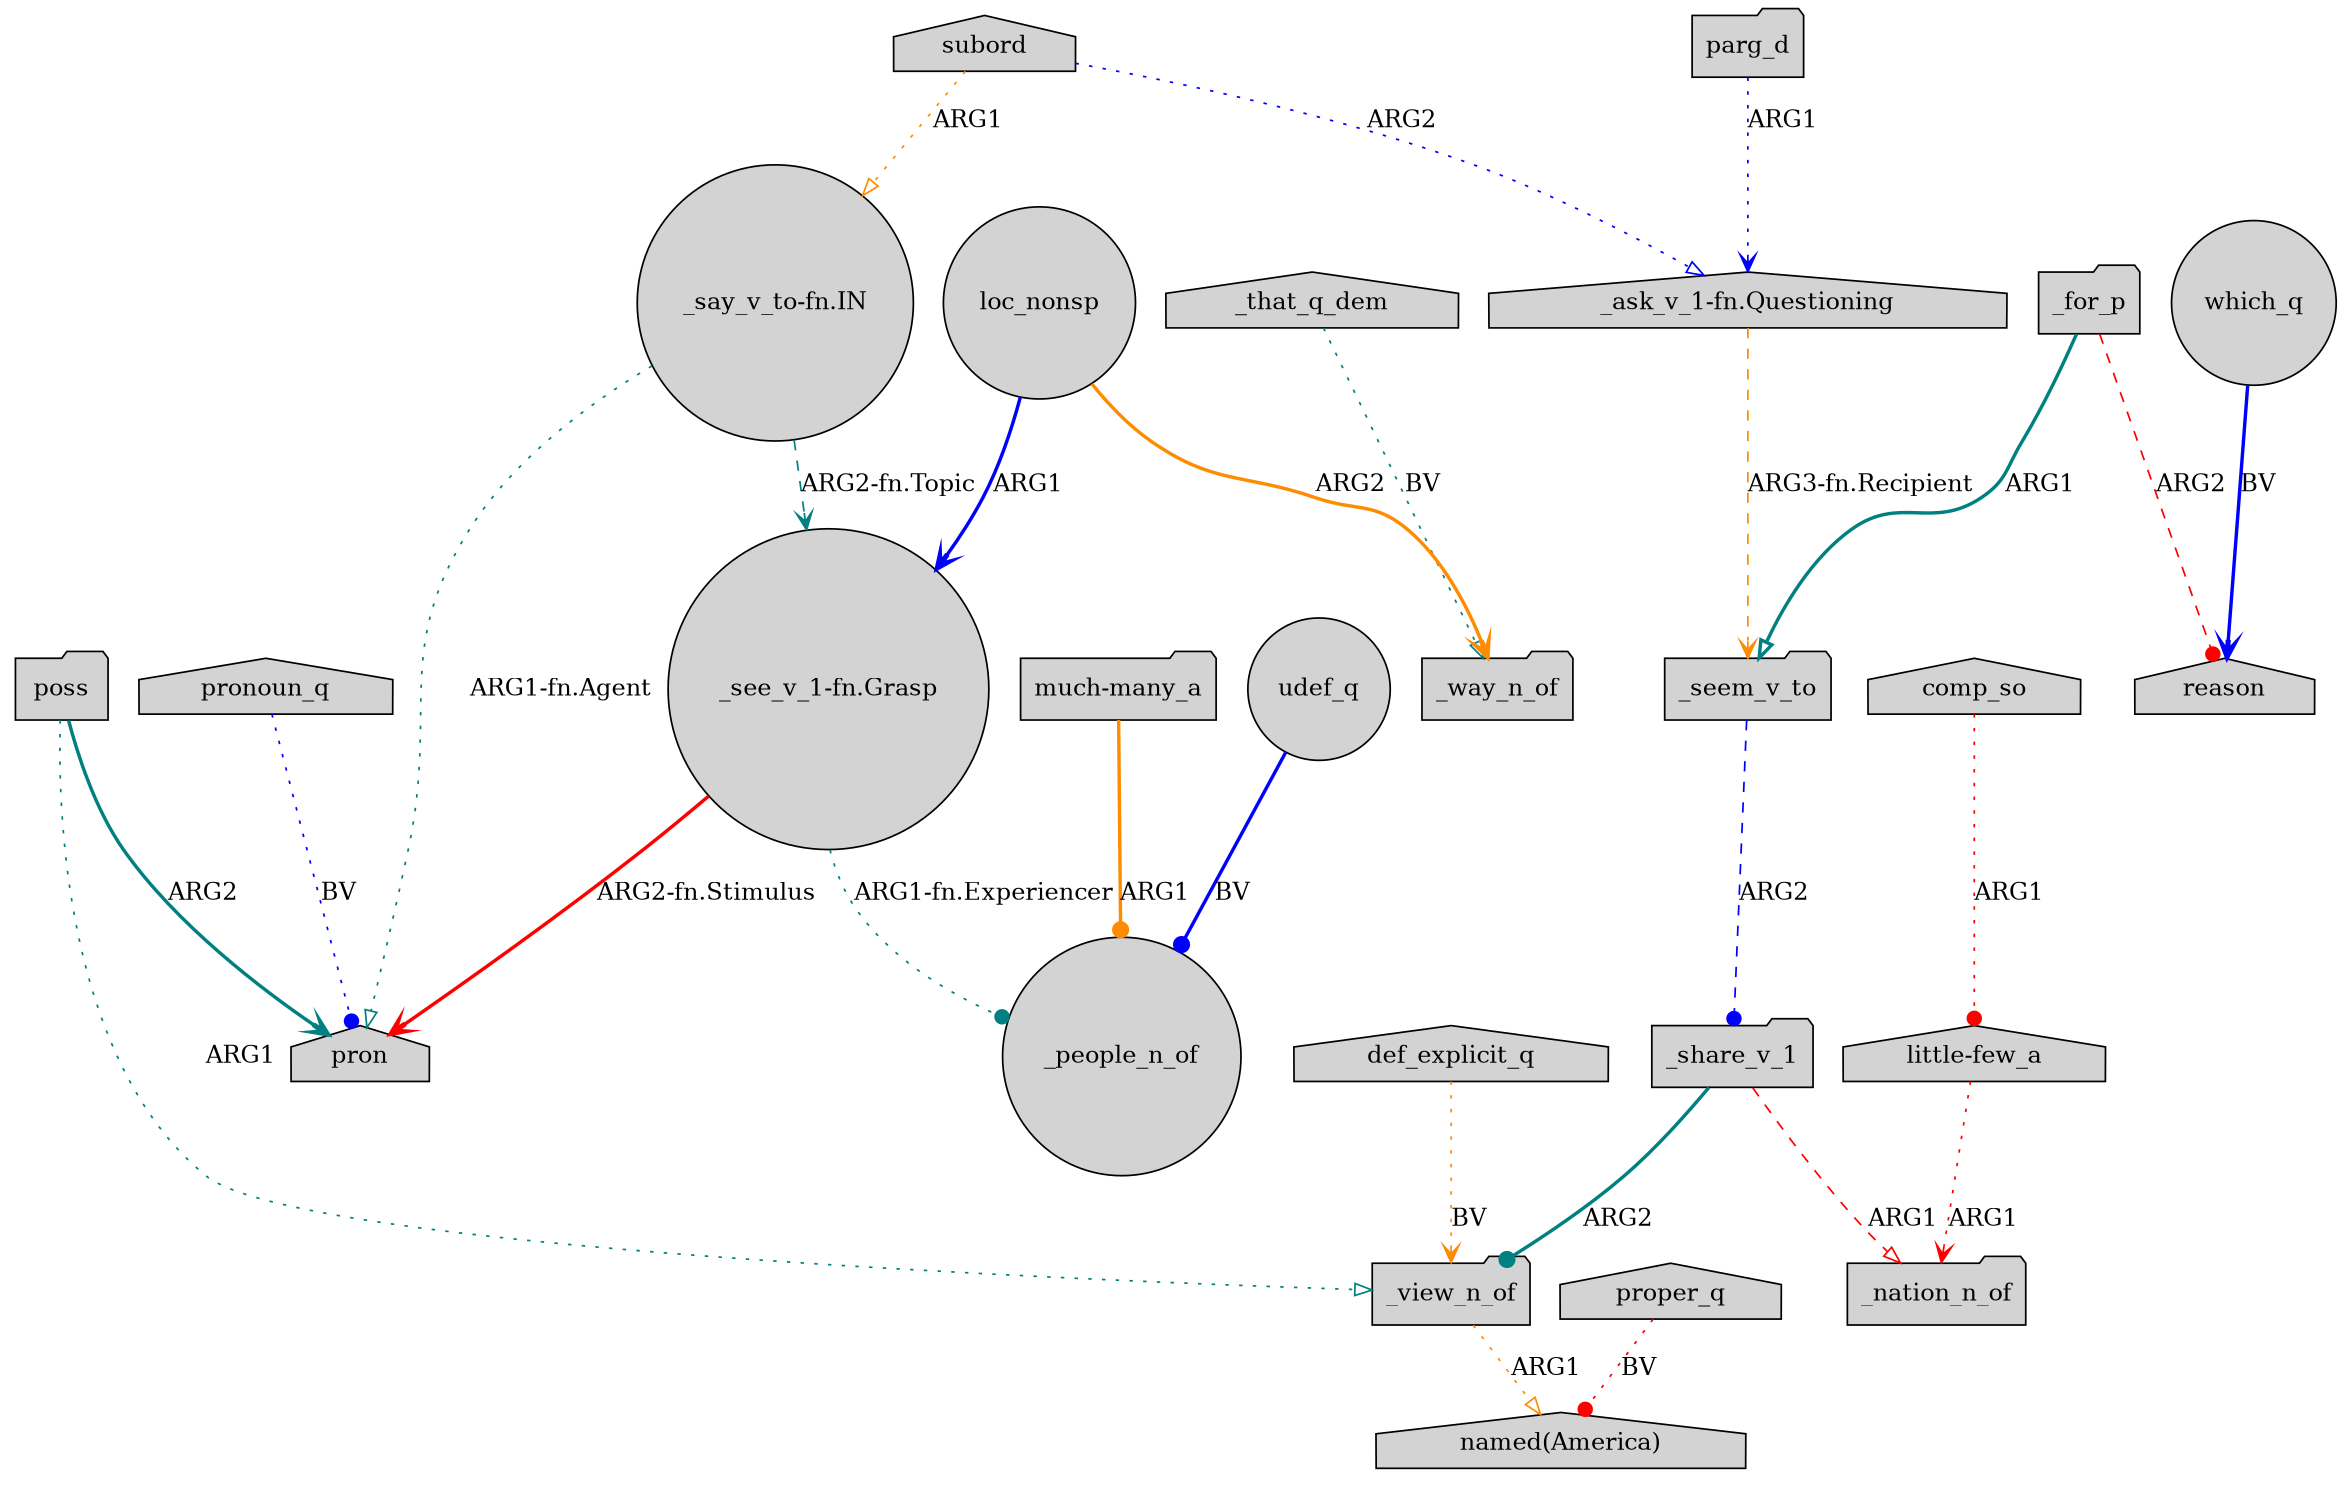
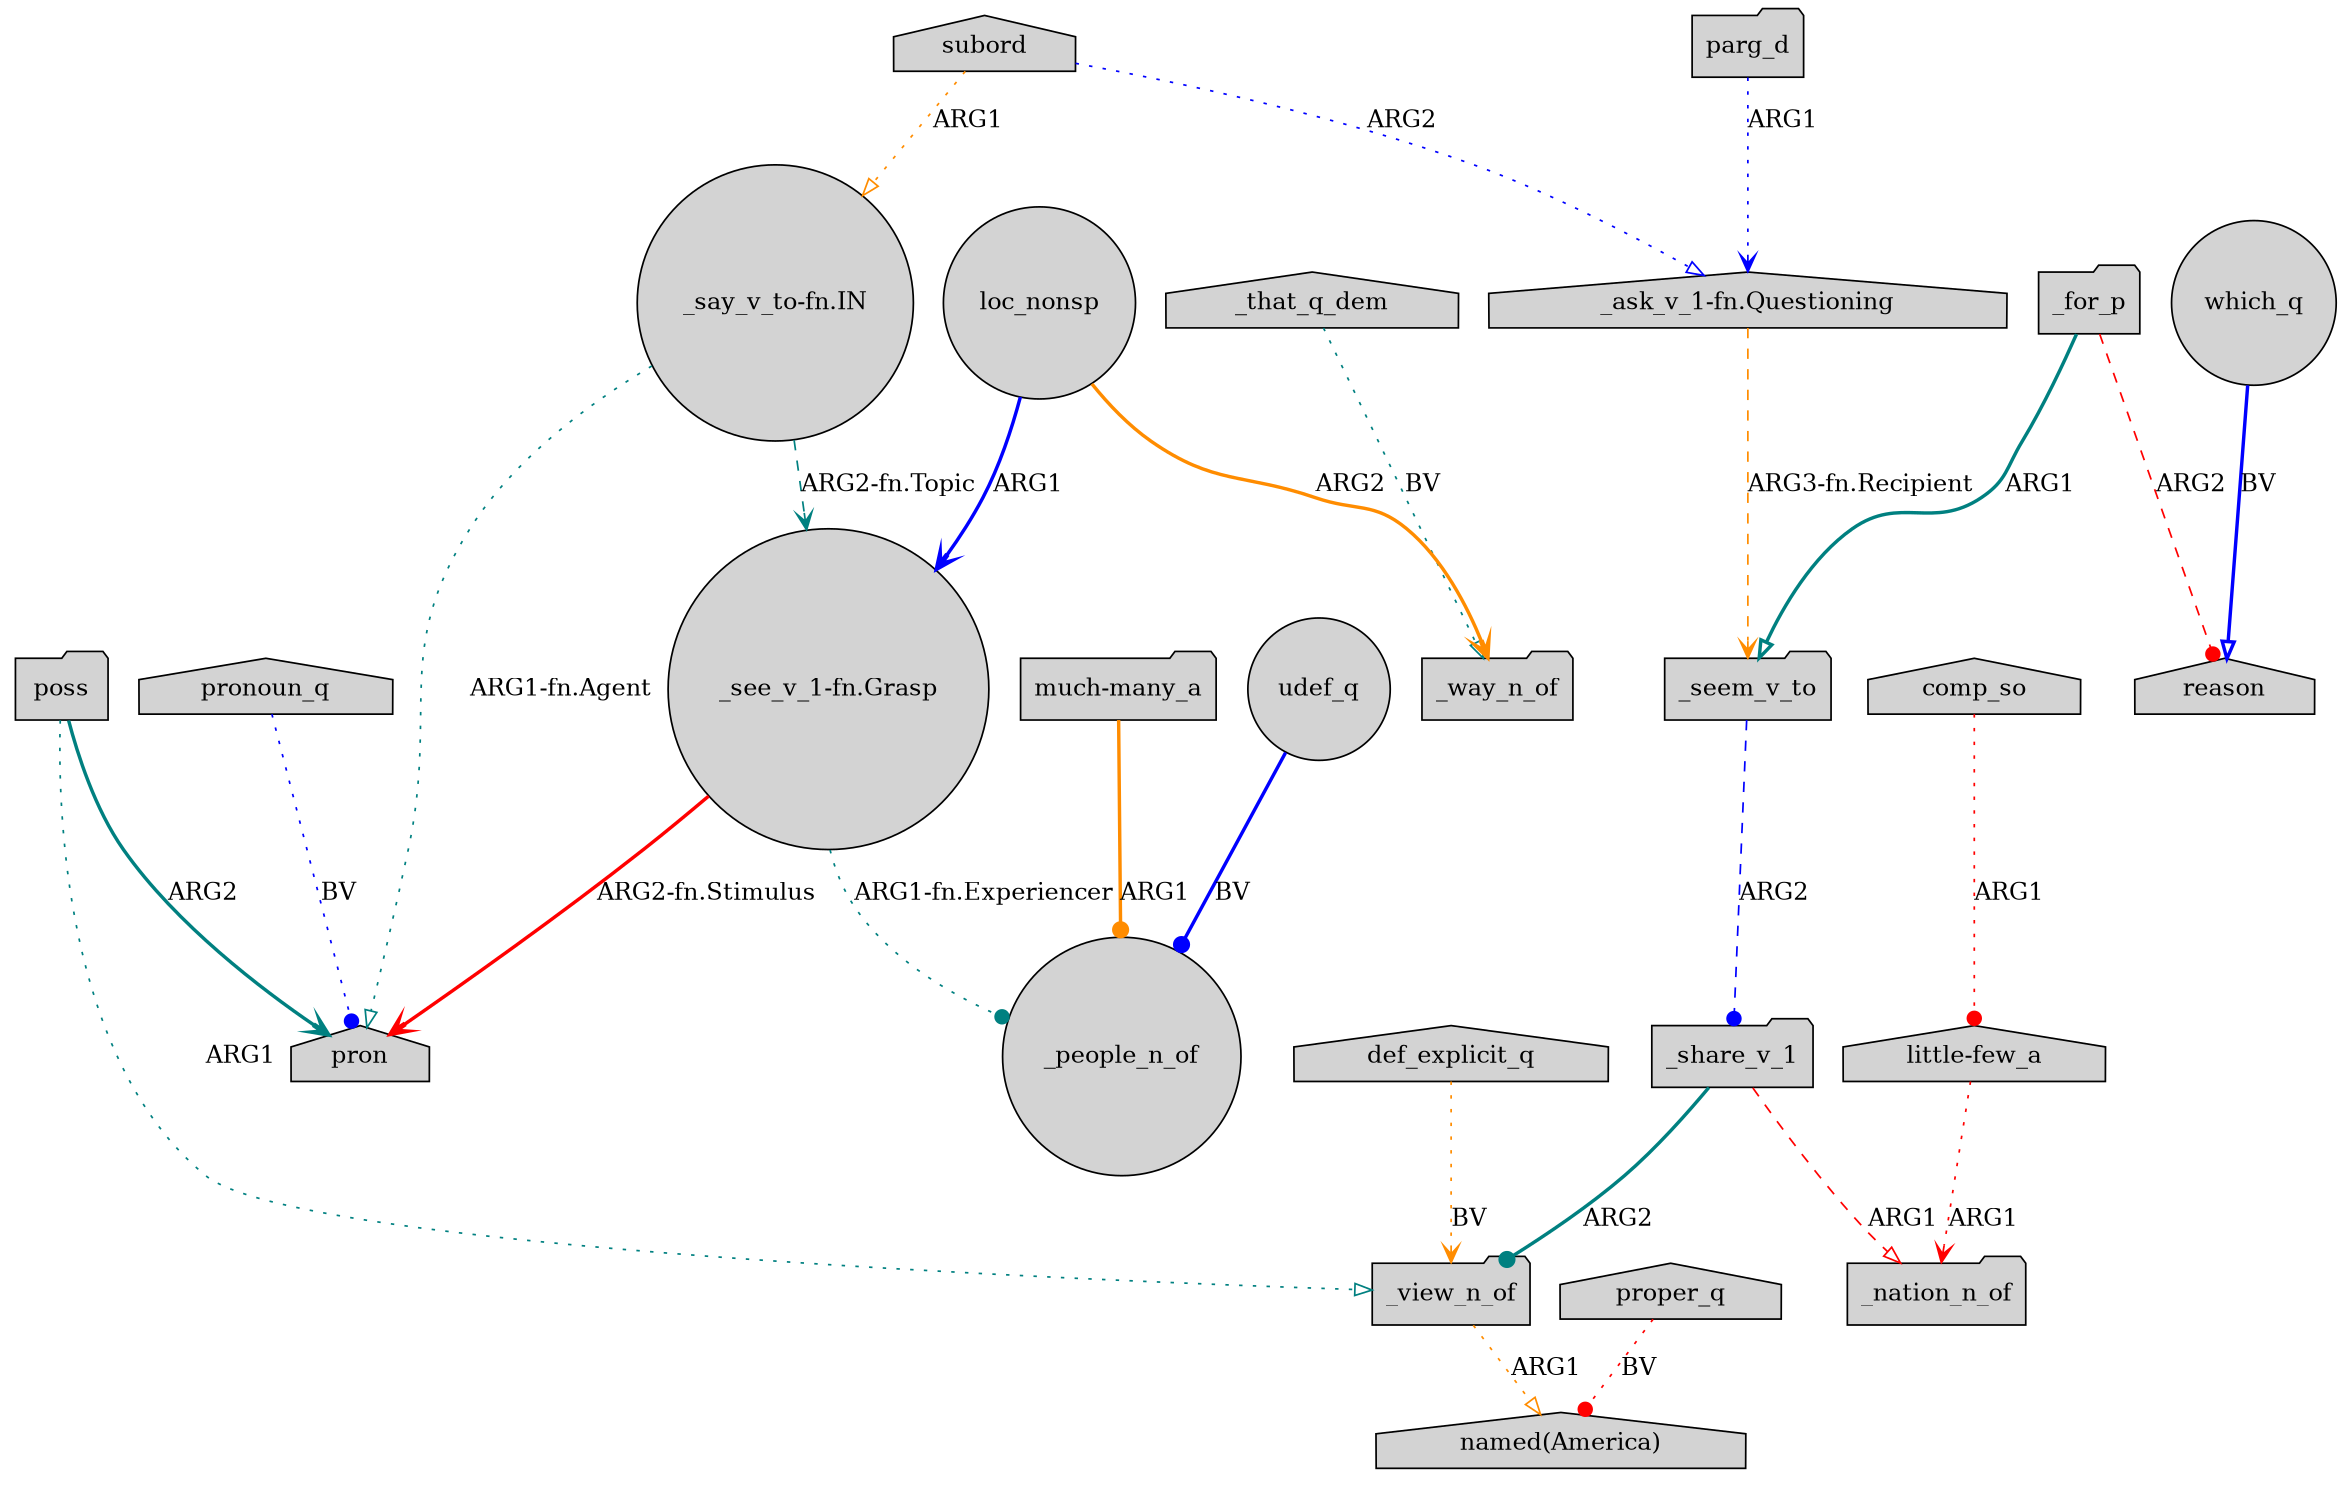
(2238, 513) -> (2238, 513)
